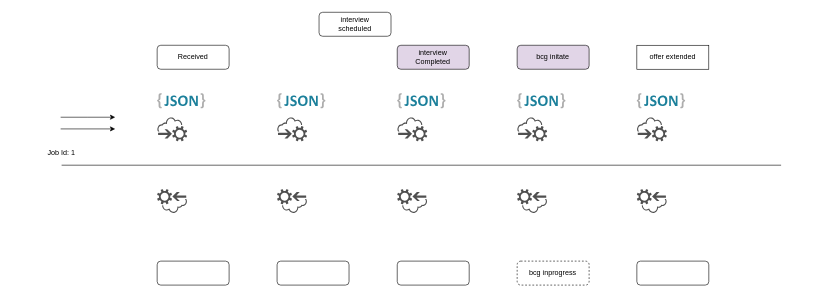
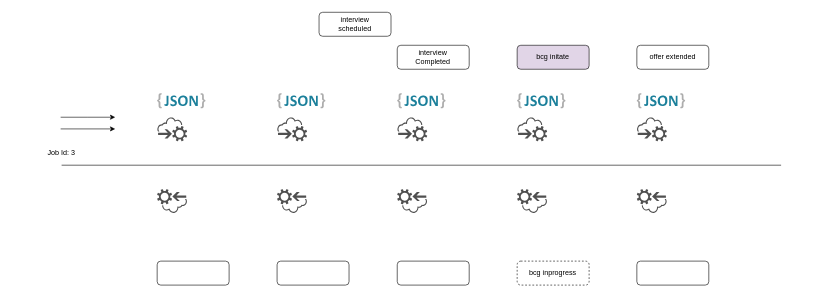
(193, 57) -> none
(433, 57) -> (433, 57)
(673, 57) -> (673, 57)
(61, 153) -> (61, 153)
